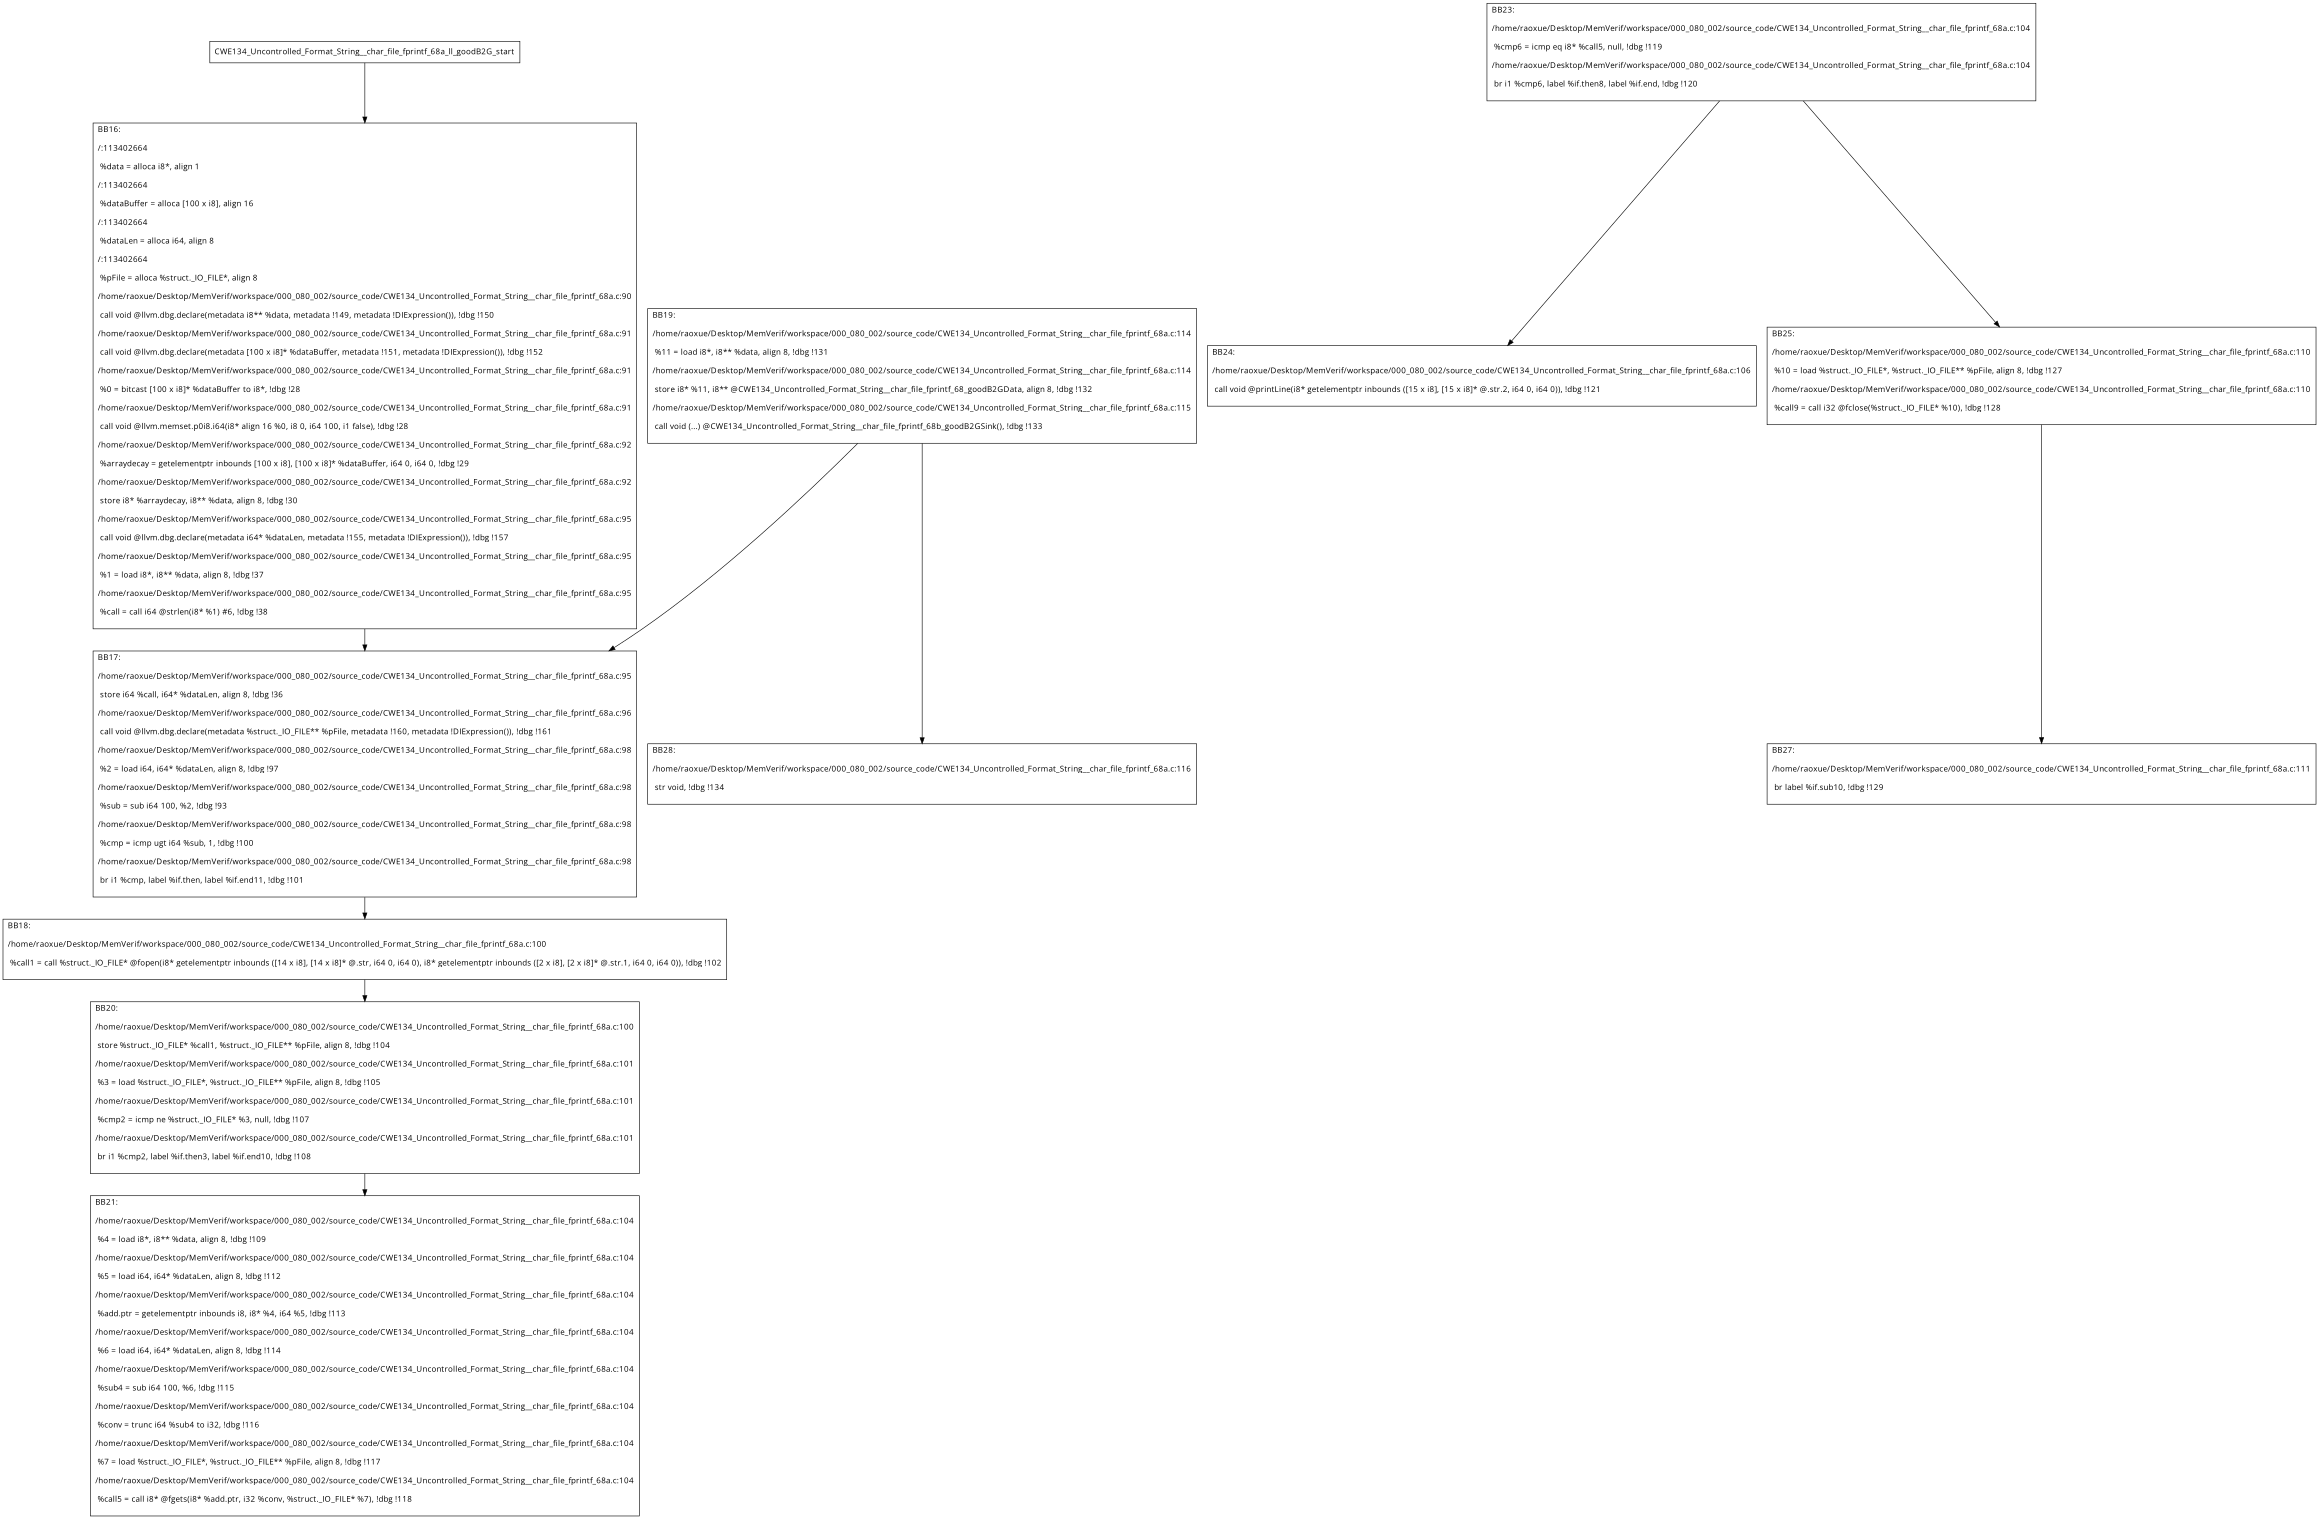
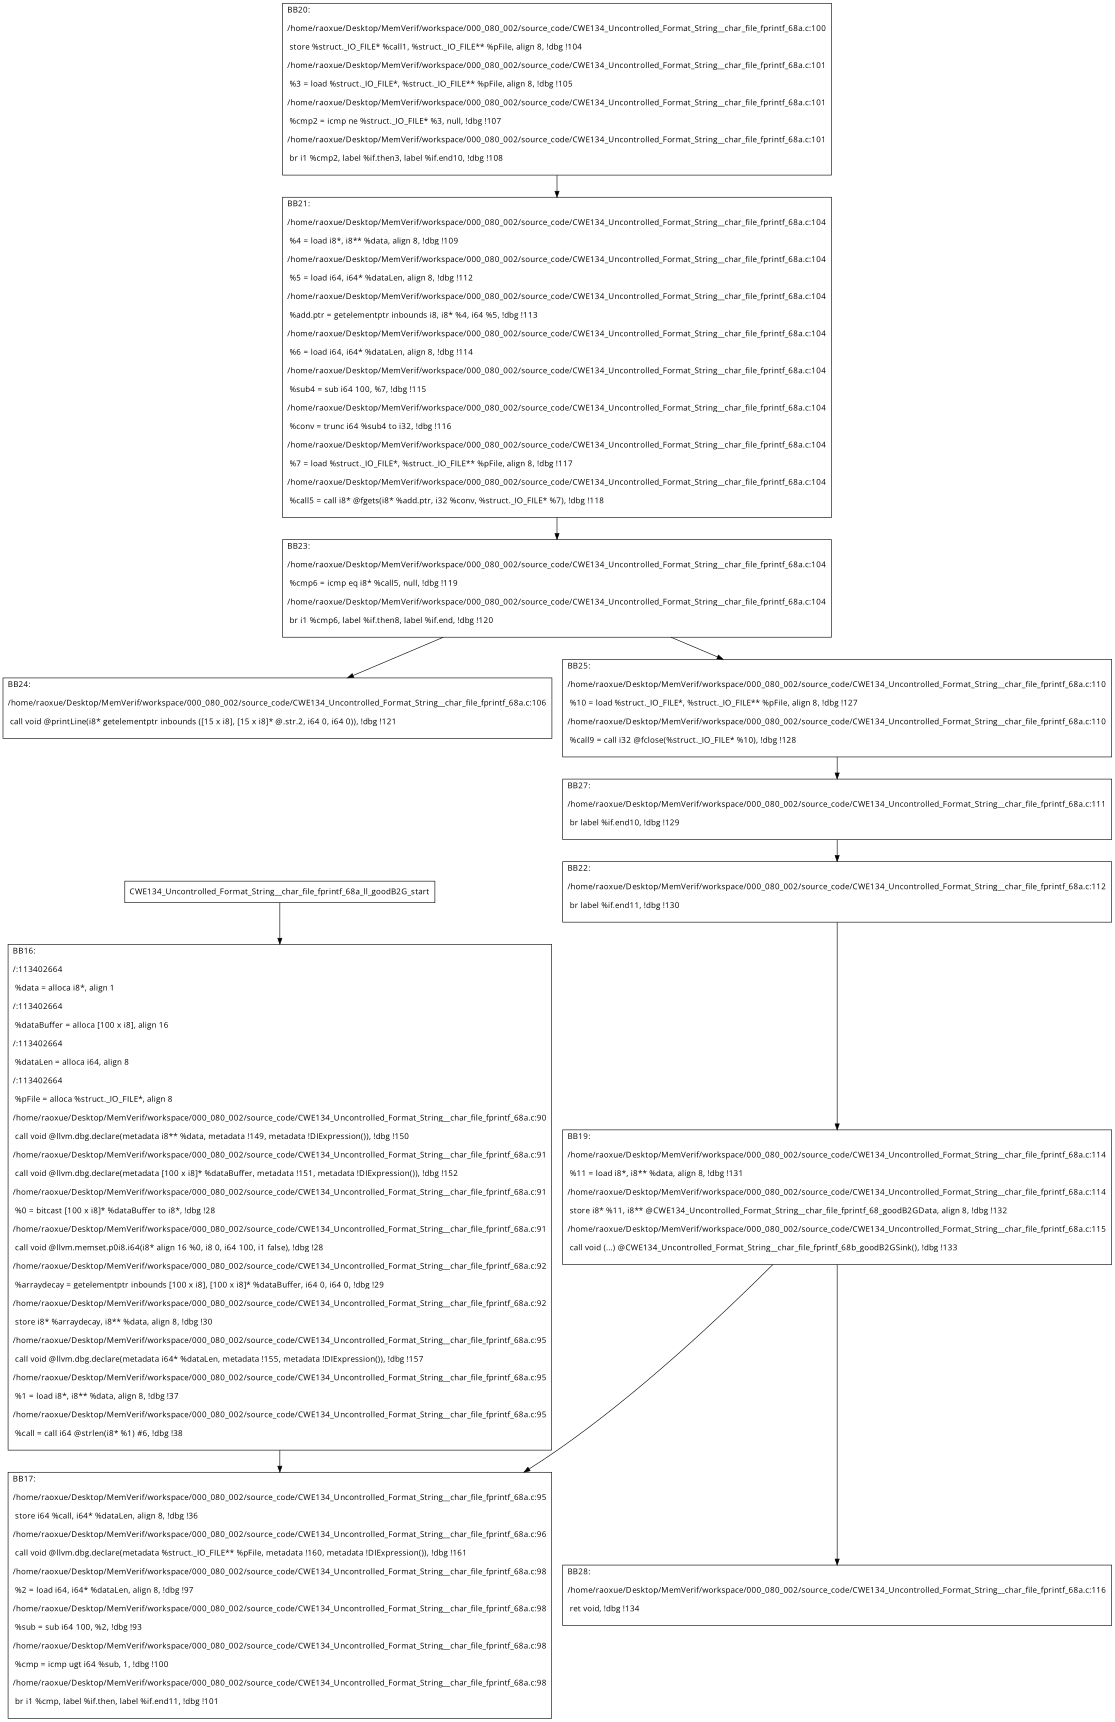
none -> (557, 526)
(689, 787) -> (604, 1609)
(1828, 787) -> (624, 823)
none -> (837, 892)
(365, 949) -> none
(165, 1388) -> (357, 389)
